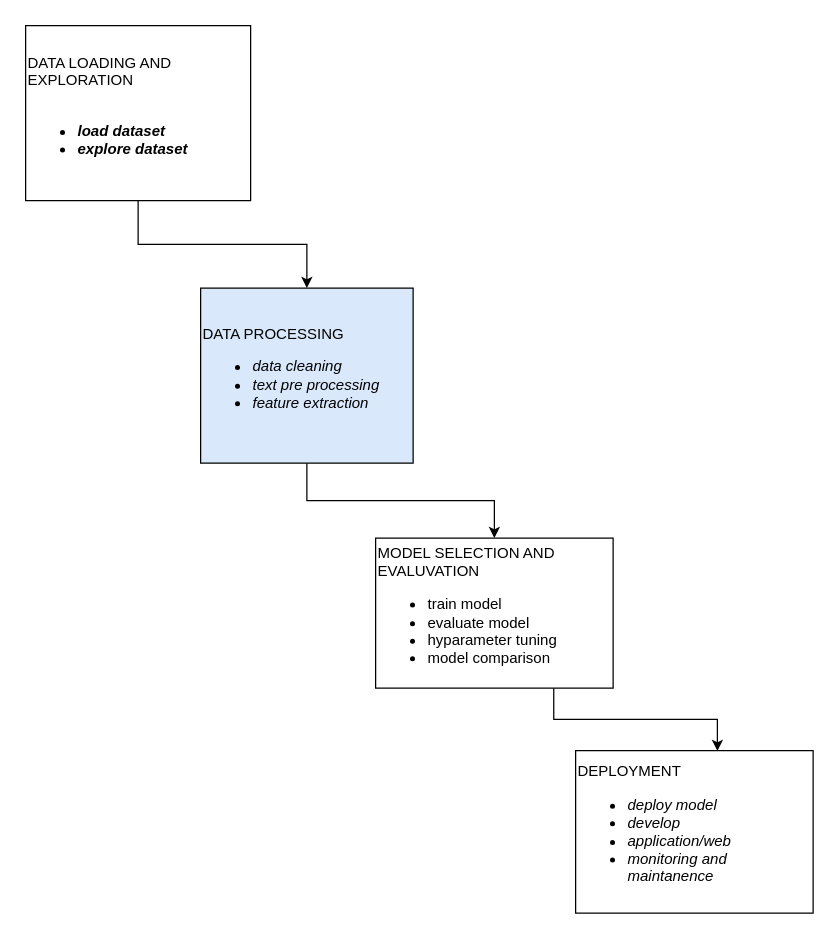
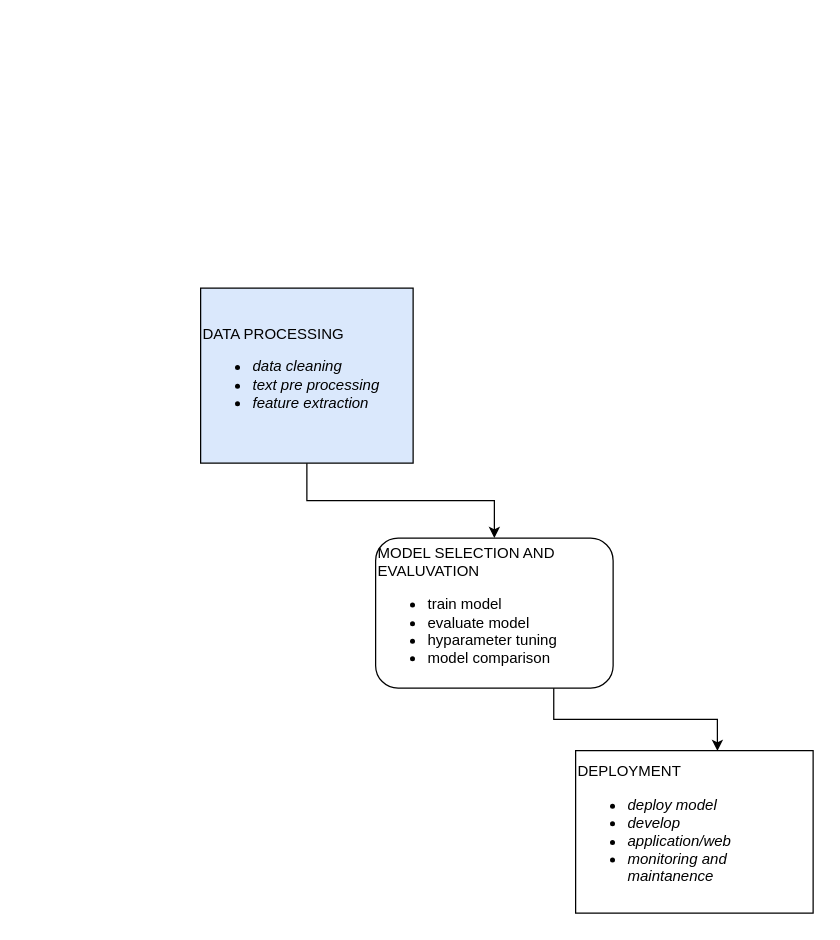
(138, 113) -> none
(218, 244) -> none
(494, 613) -> (494, 613)
